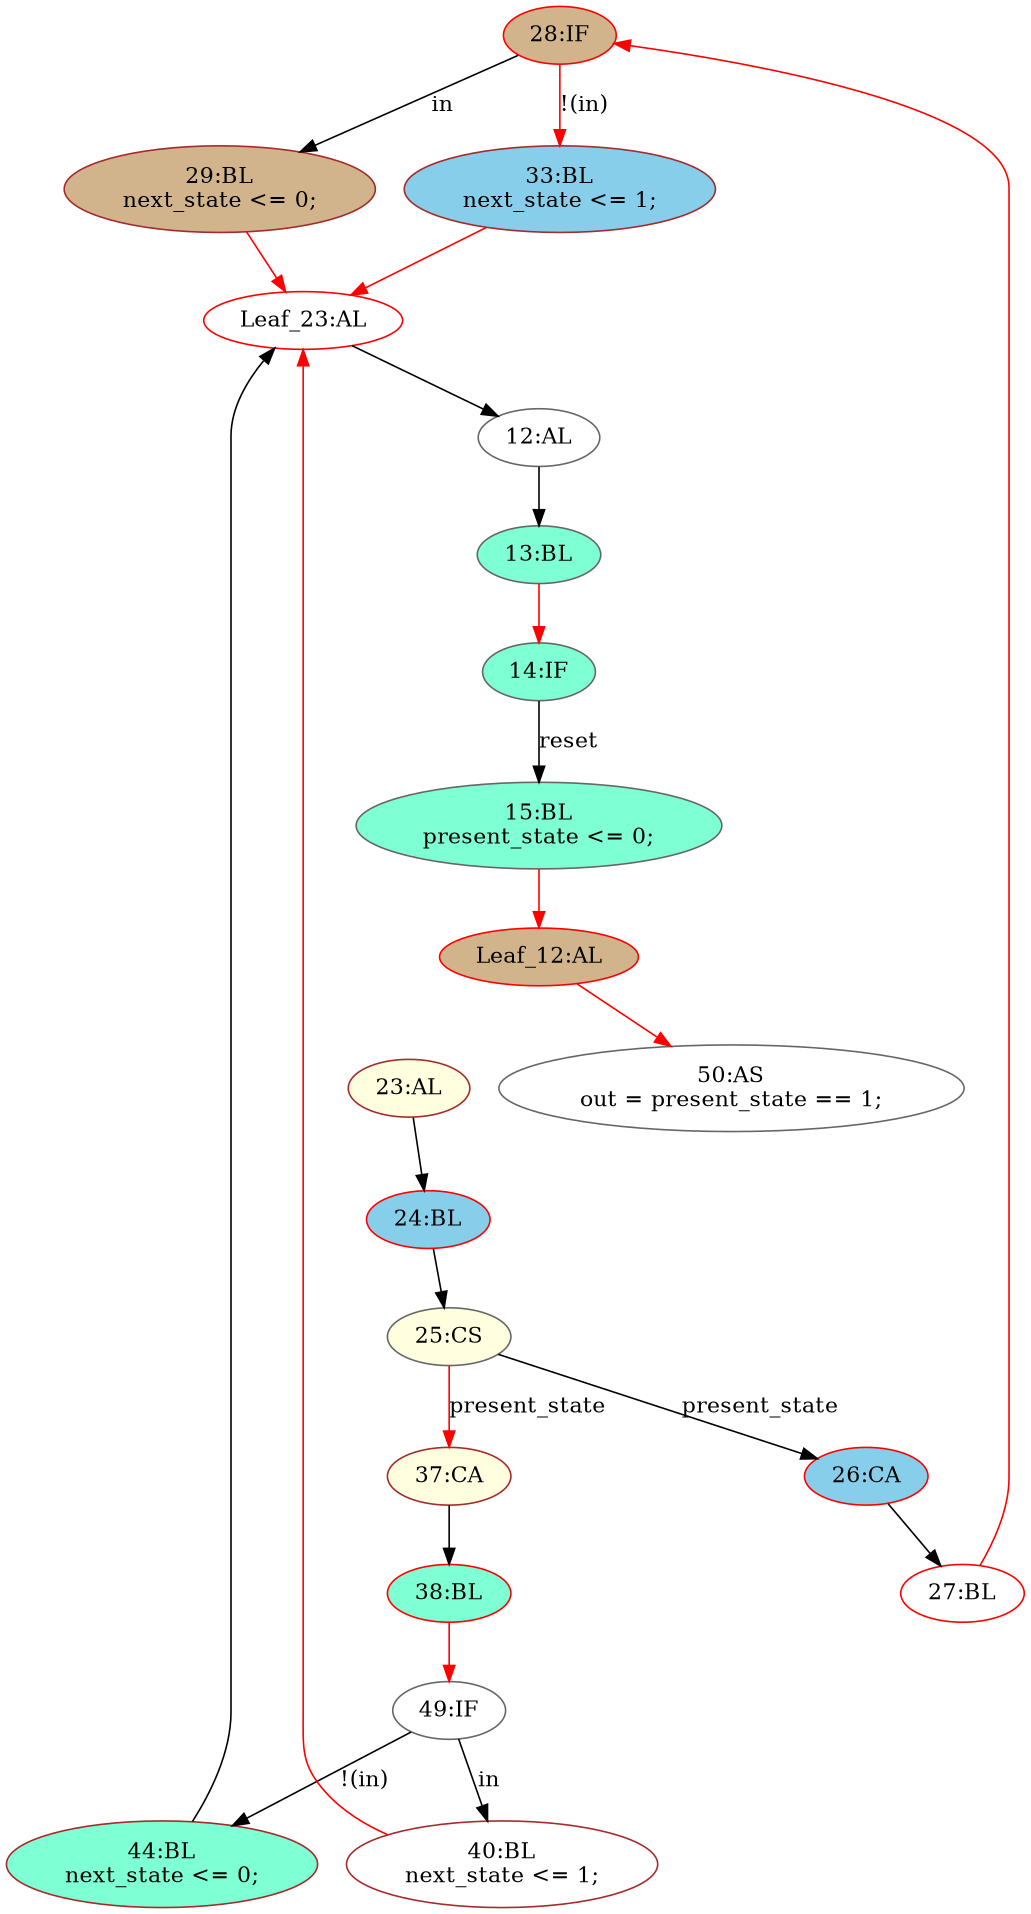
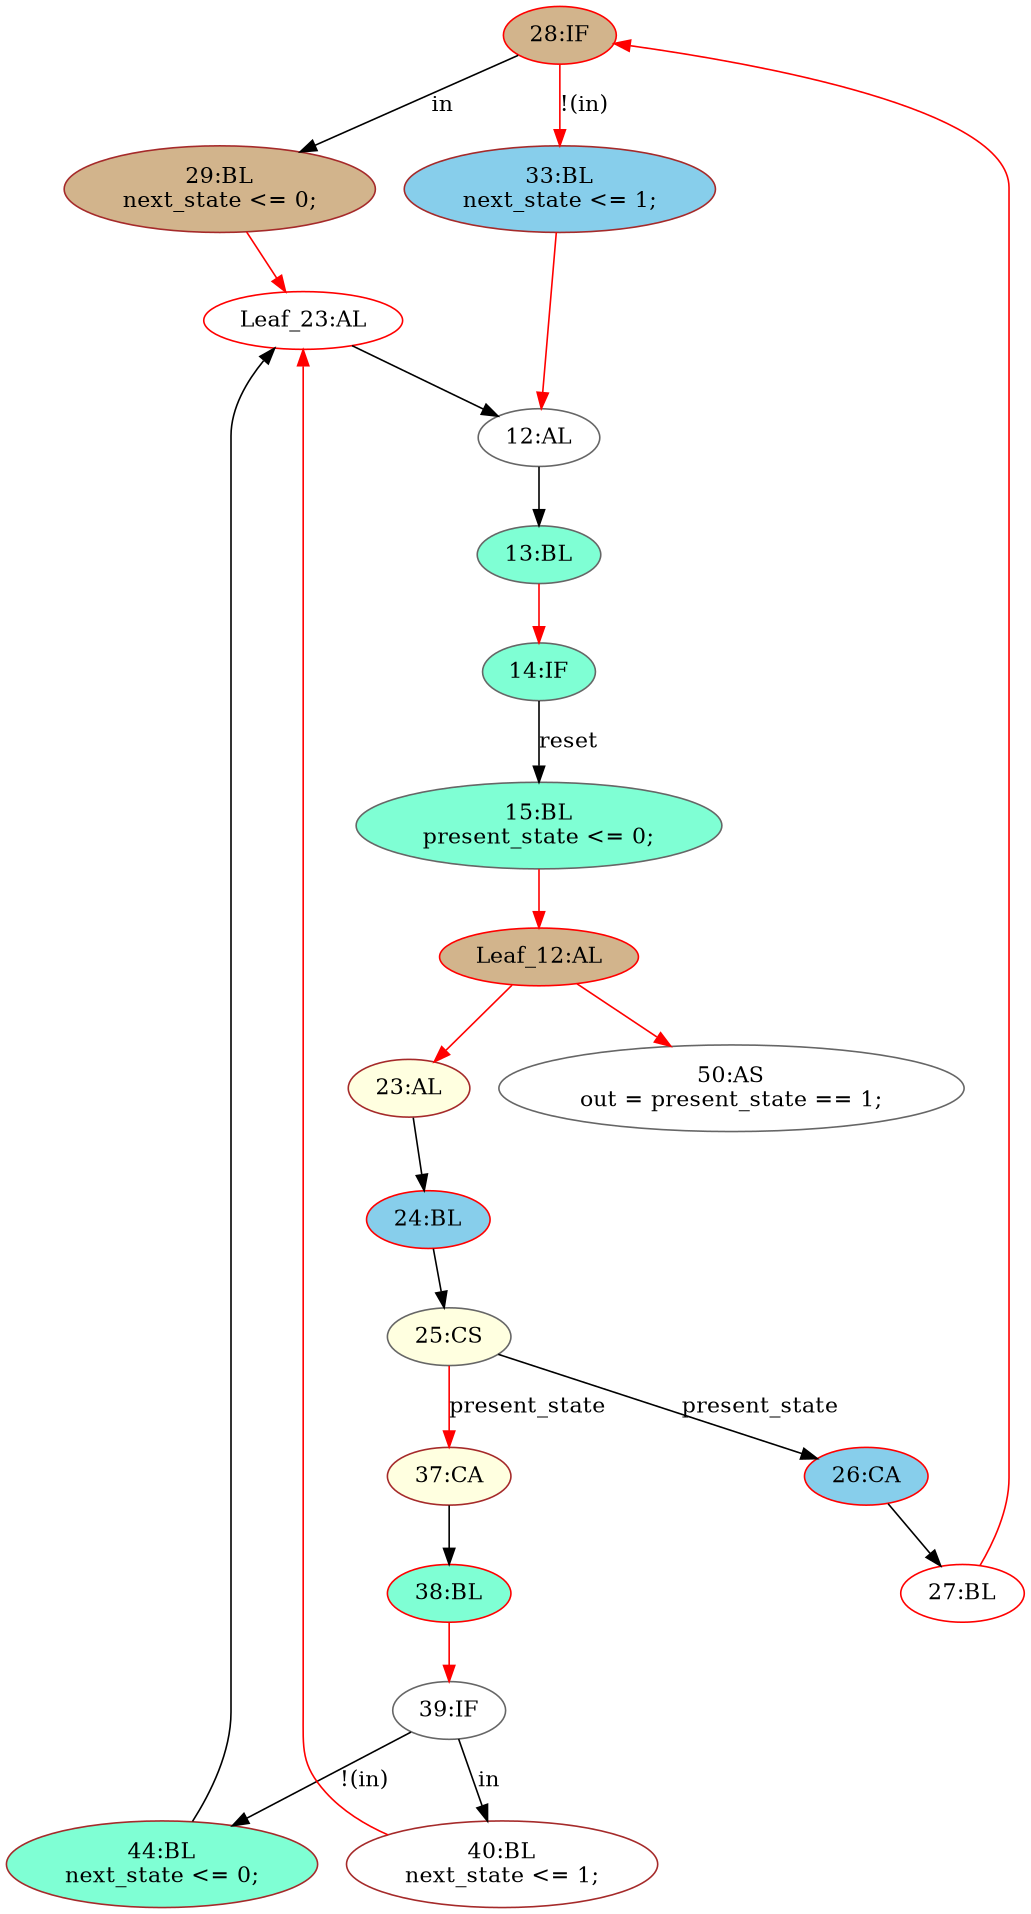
(426, 258) -> (550, 312)
none -> (479, 1018)
(449, 1710) -> (449, 1710)
